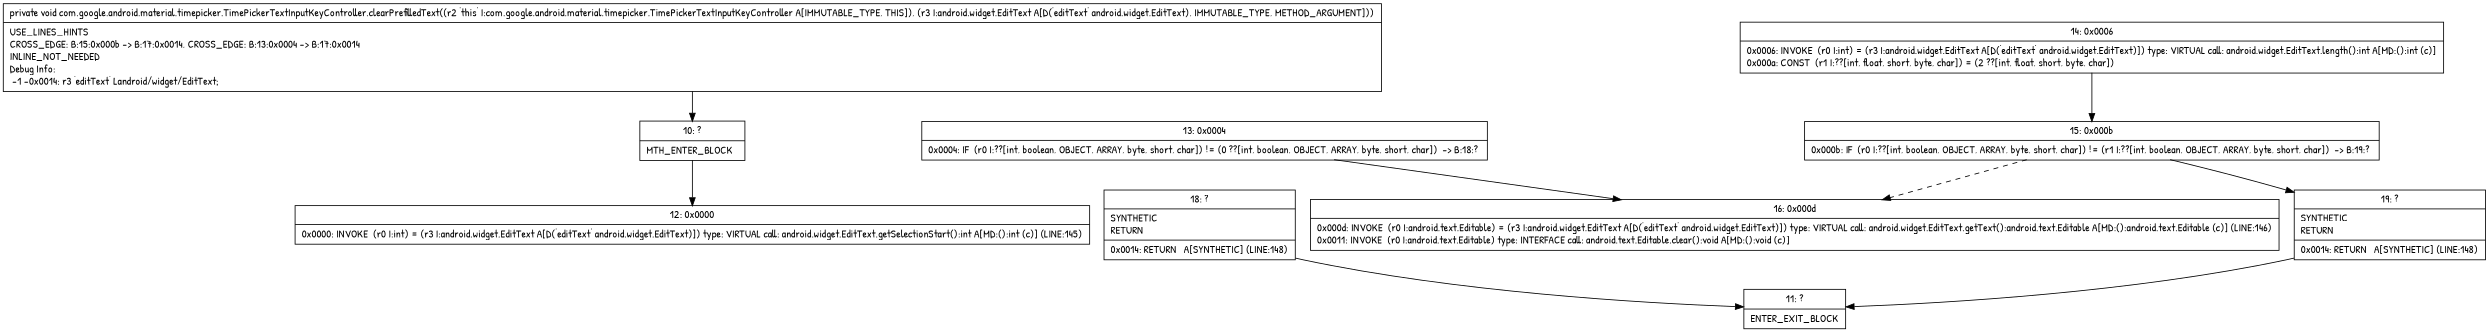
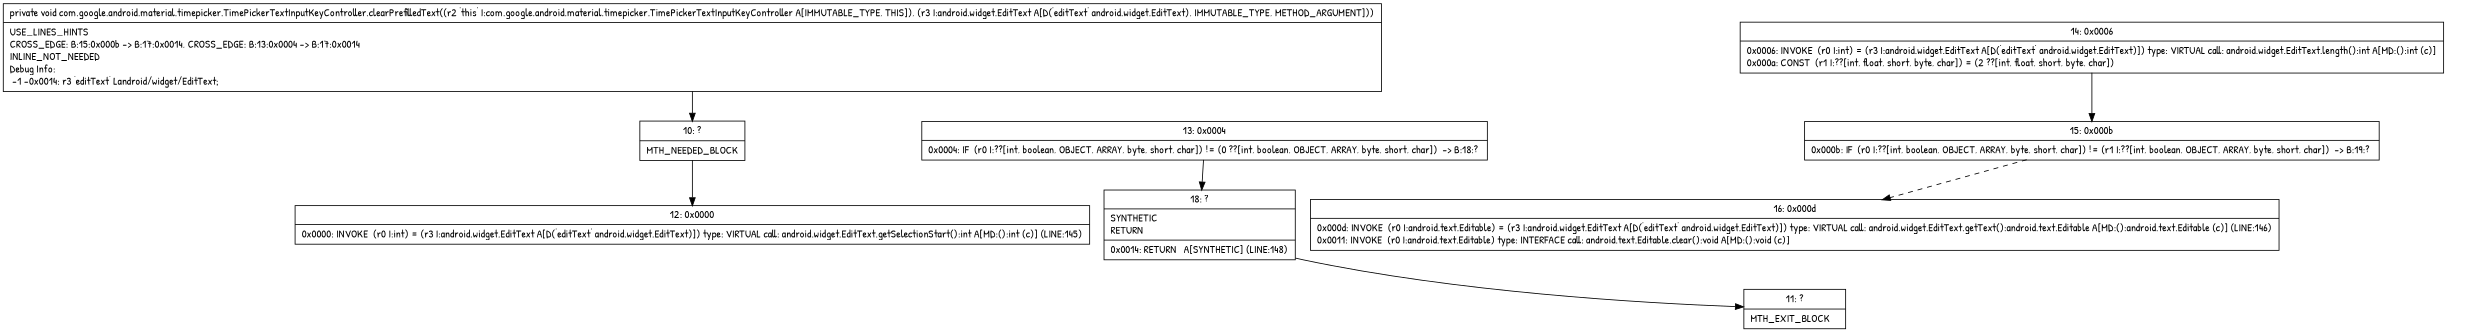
(690, 150) -> (692, 150)
(1474, 179) -> (1203, 171)
(2390, 225) -> none
(1795, 318) -> (1790, 318)
